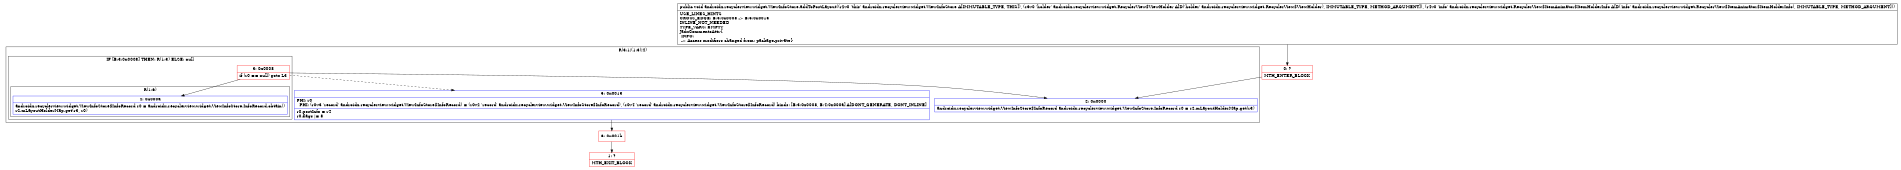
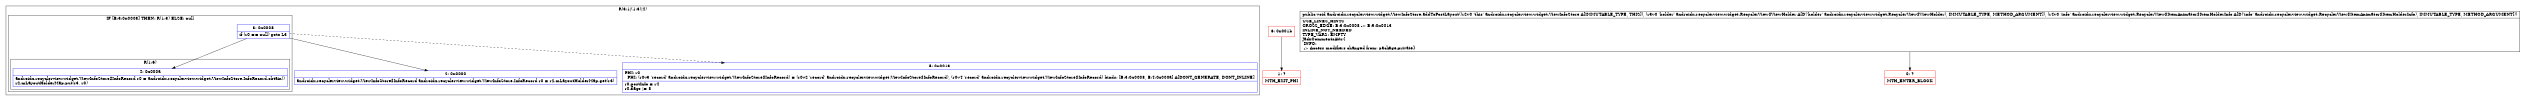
(263, 72) -> (263, 32)
(1200, 87) -> none
(52, 111) -> (52, 83)
(612, 124) -> none
(612, 163) -> (1282, 81)
